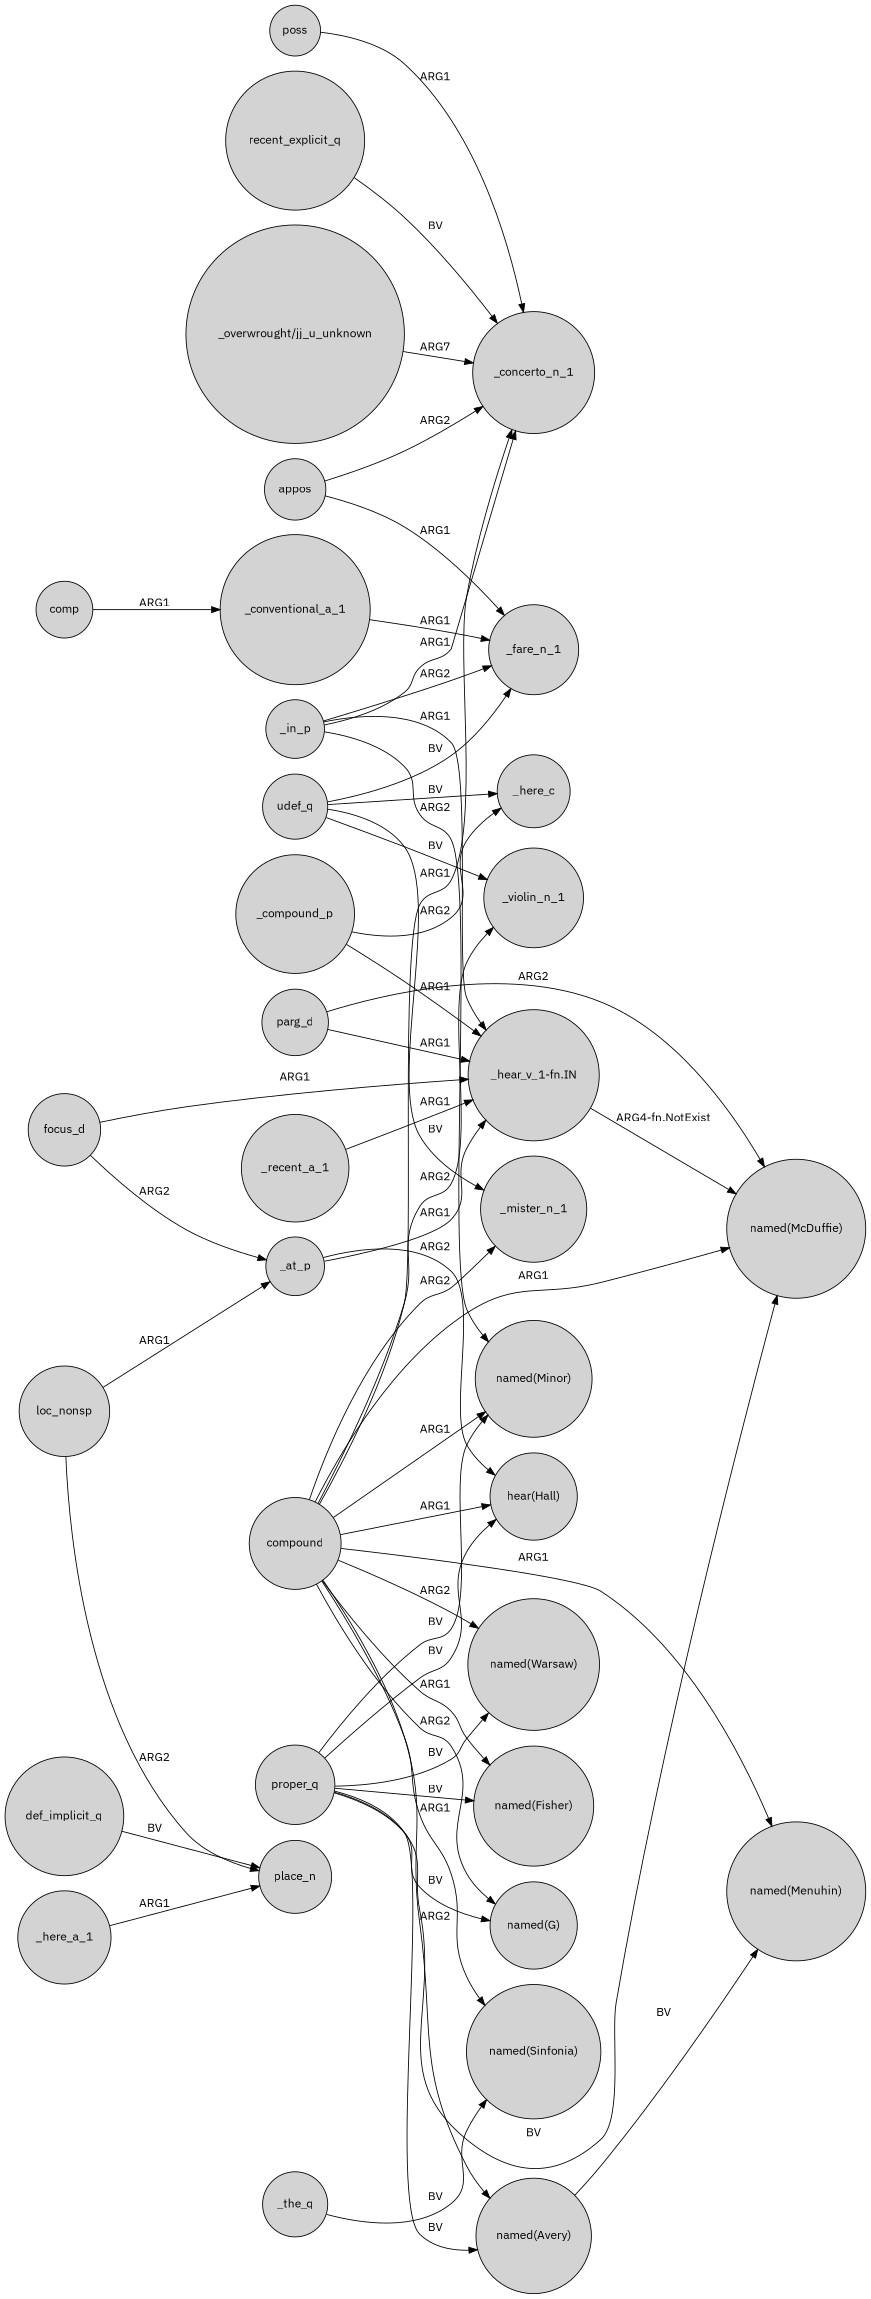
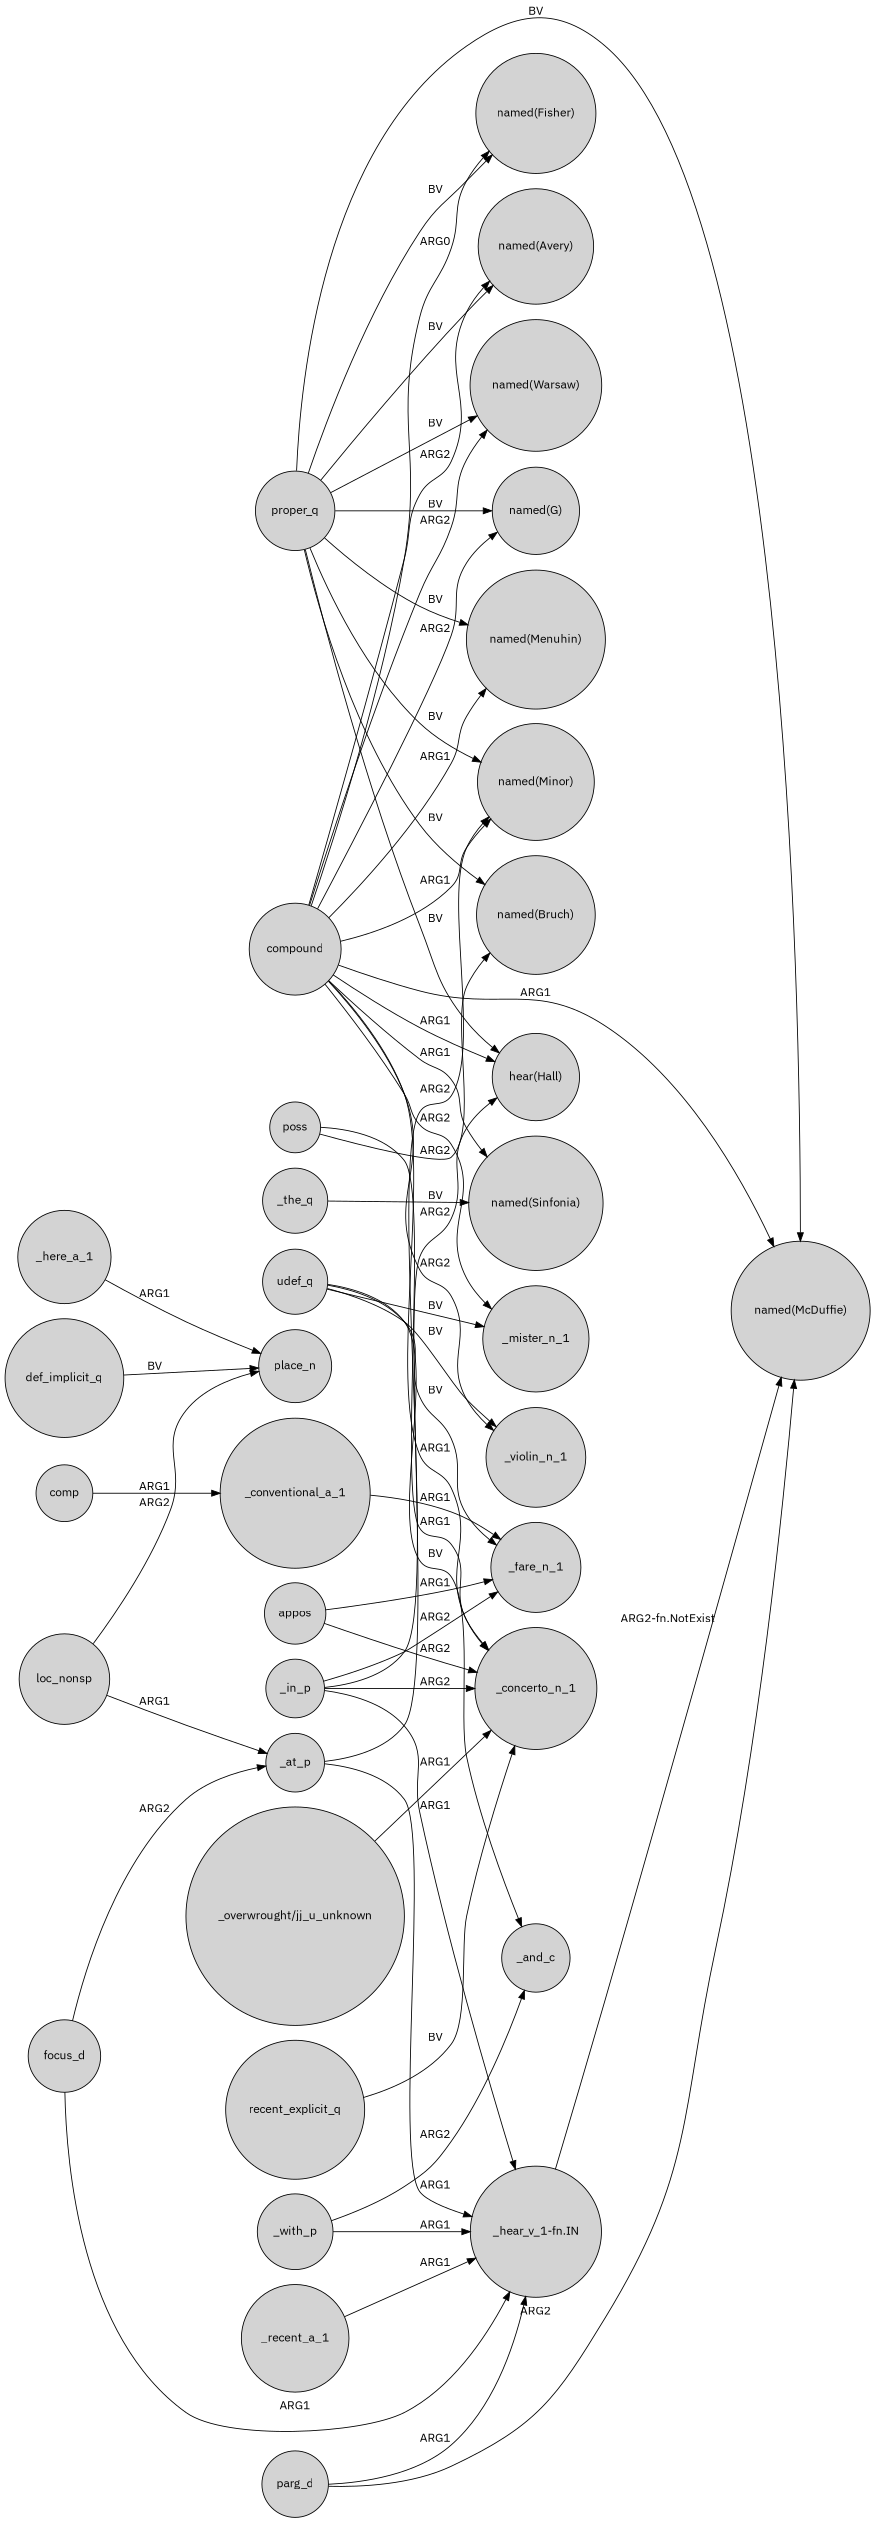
(435, 347) -> (435, 1762)
(435, 642) -> (435, 1682)
(534, 791) -> (536, 1958)
(295, 914) -> (295, 2232)
none -> (536, 915)
(664, 1118) -> (668, 1619)
(435, 1685) -> (435, 242)
(668, 2079) -> (388, 587)
